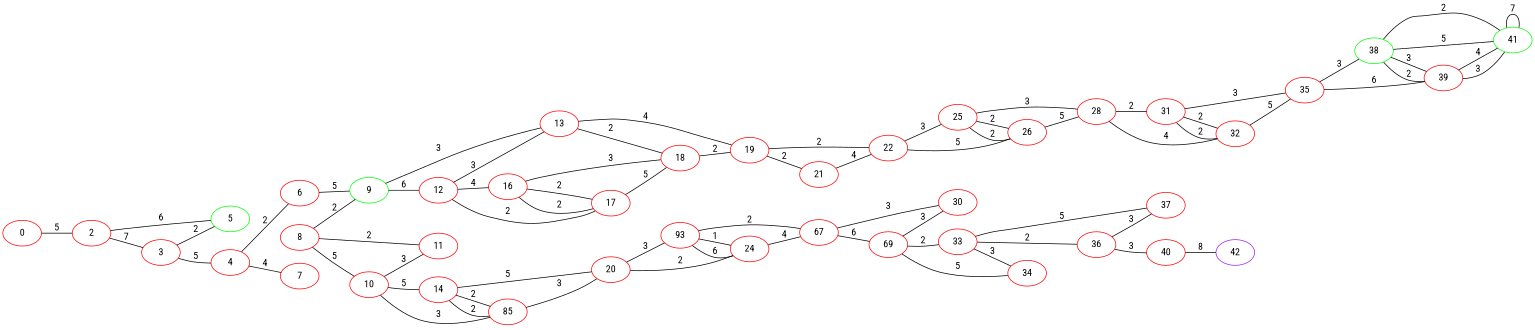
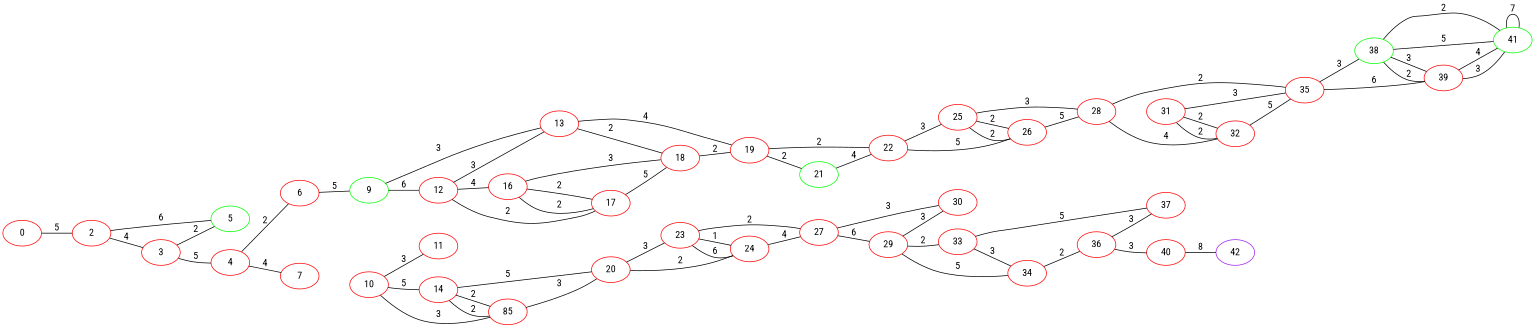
(1131, 112) -> (1198, 84)
(819, 175) -> (819, 175)
(819, 232) -> (819, 232)
(680, 235) -> (680, 235)
(126, 237) -> (126, 237)
(300, 237) -> none
(1027, 243) -> (1062, 259)
(888, 245) -> (888, 245)
